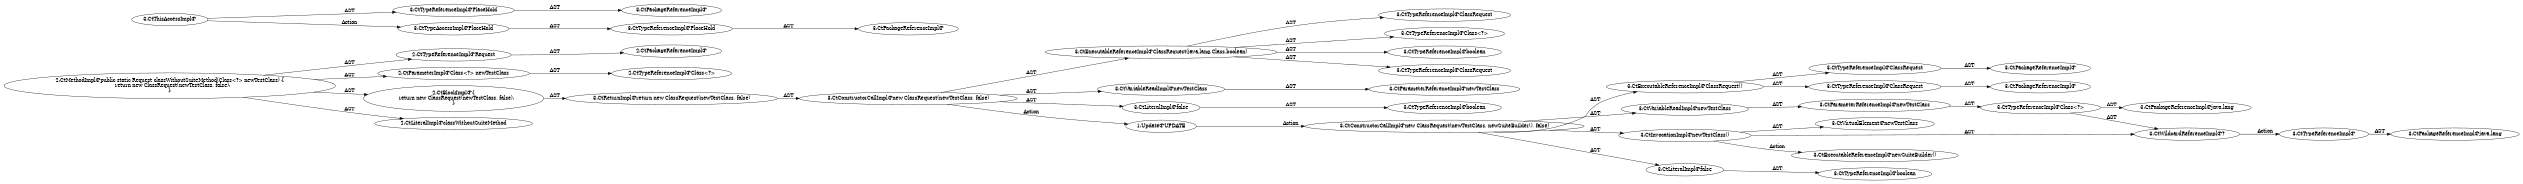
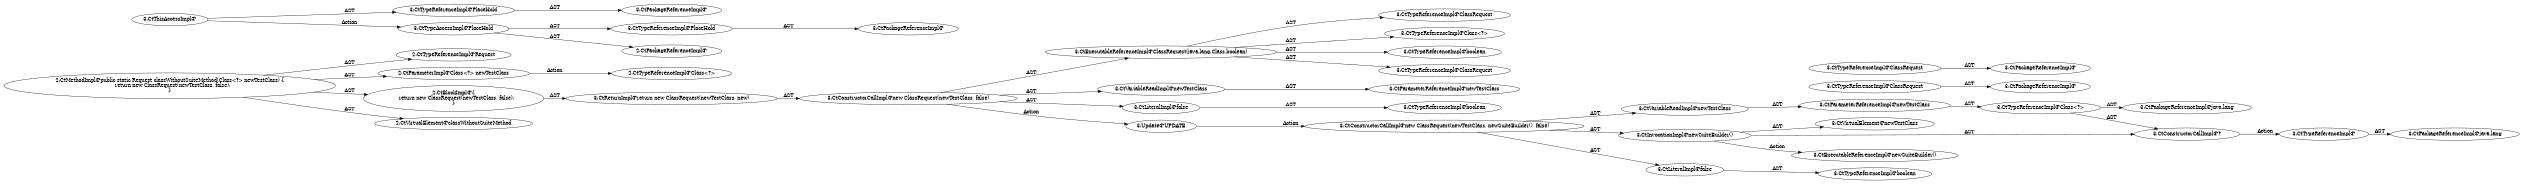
(566, 54) -> (562, 40)
(555, 71) -> (555, 71)
(1685, 87) -> none
(672, 98) -> (672, 98)
(454, 124) -> (454, 124)
(1161, 126) -> (1161, 126)
(2187, 134) -> (2187, 134)
(1685, 136) -> (1685, 136)
